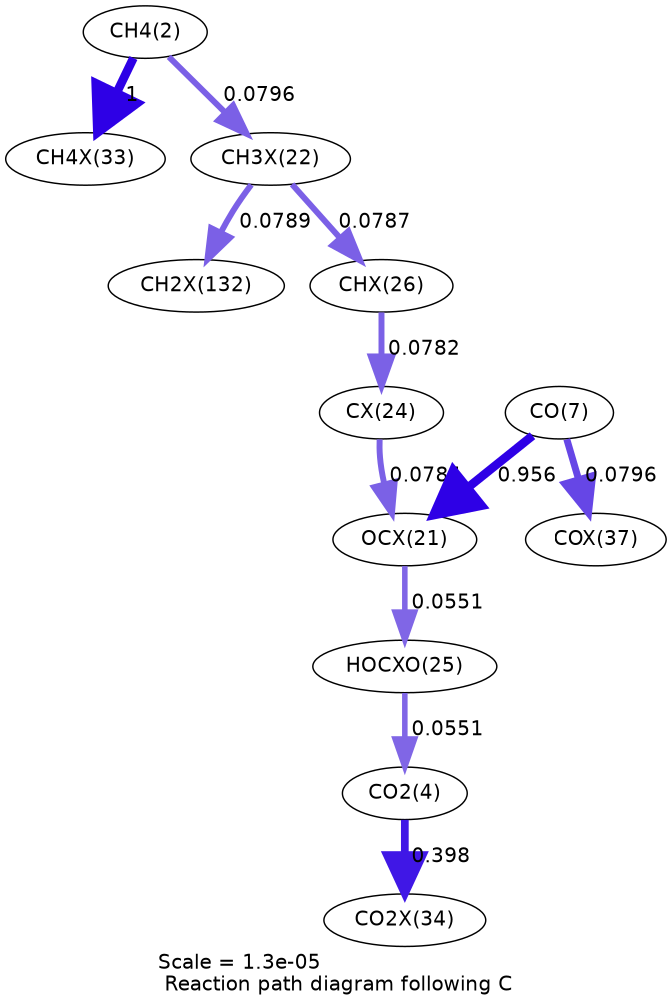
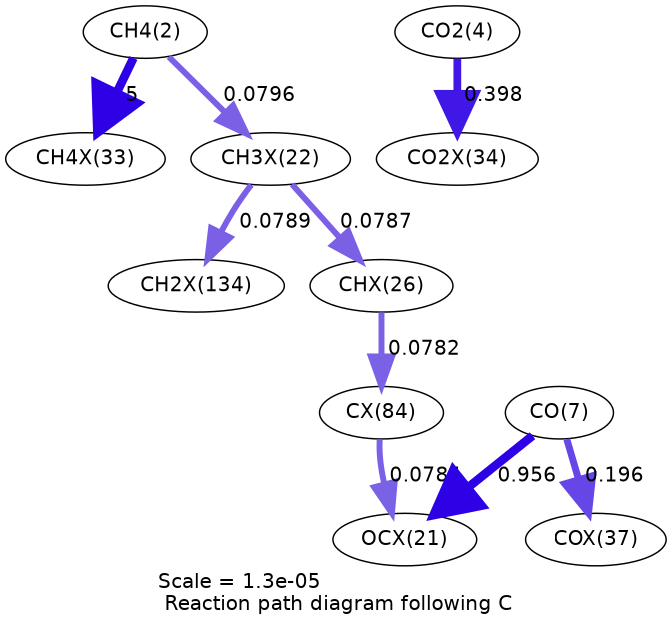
(129, 96) -> (129, 96)
(196, 286) -> (196, 286)
(382, 413) -> (382, 413)
(618, 476) -> (612, 476)
(405, 666) -> none
